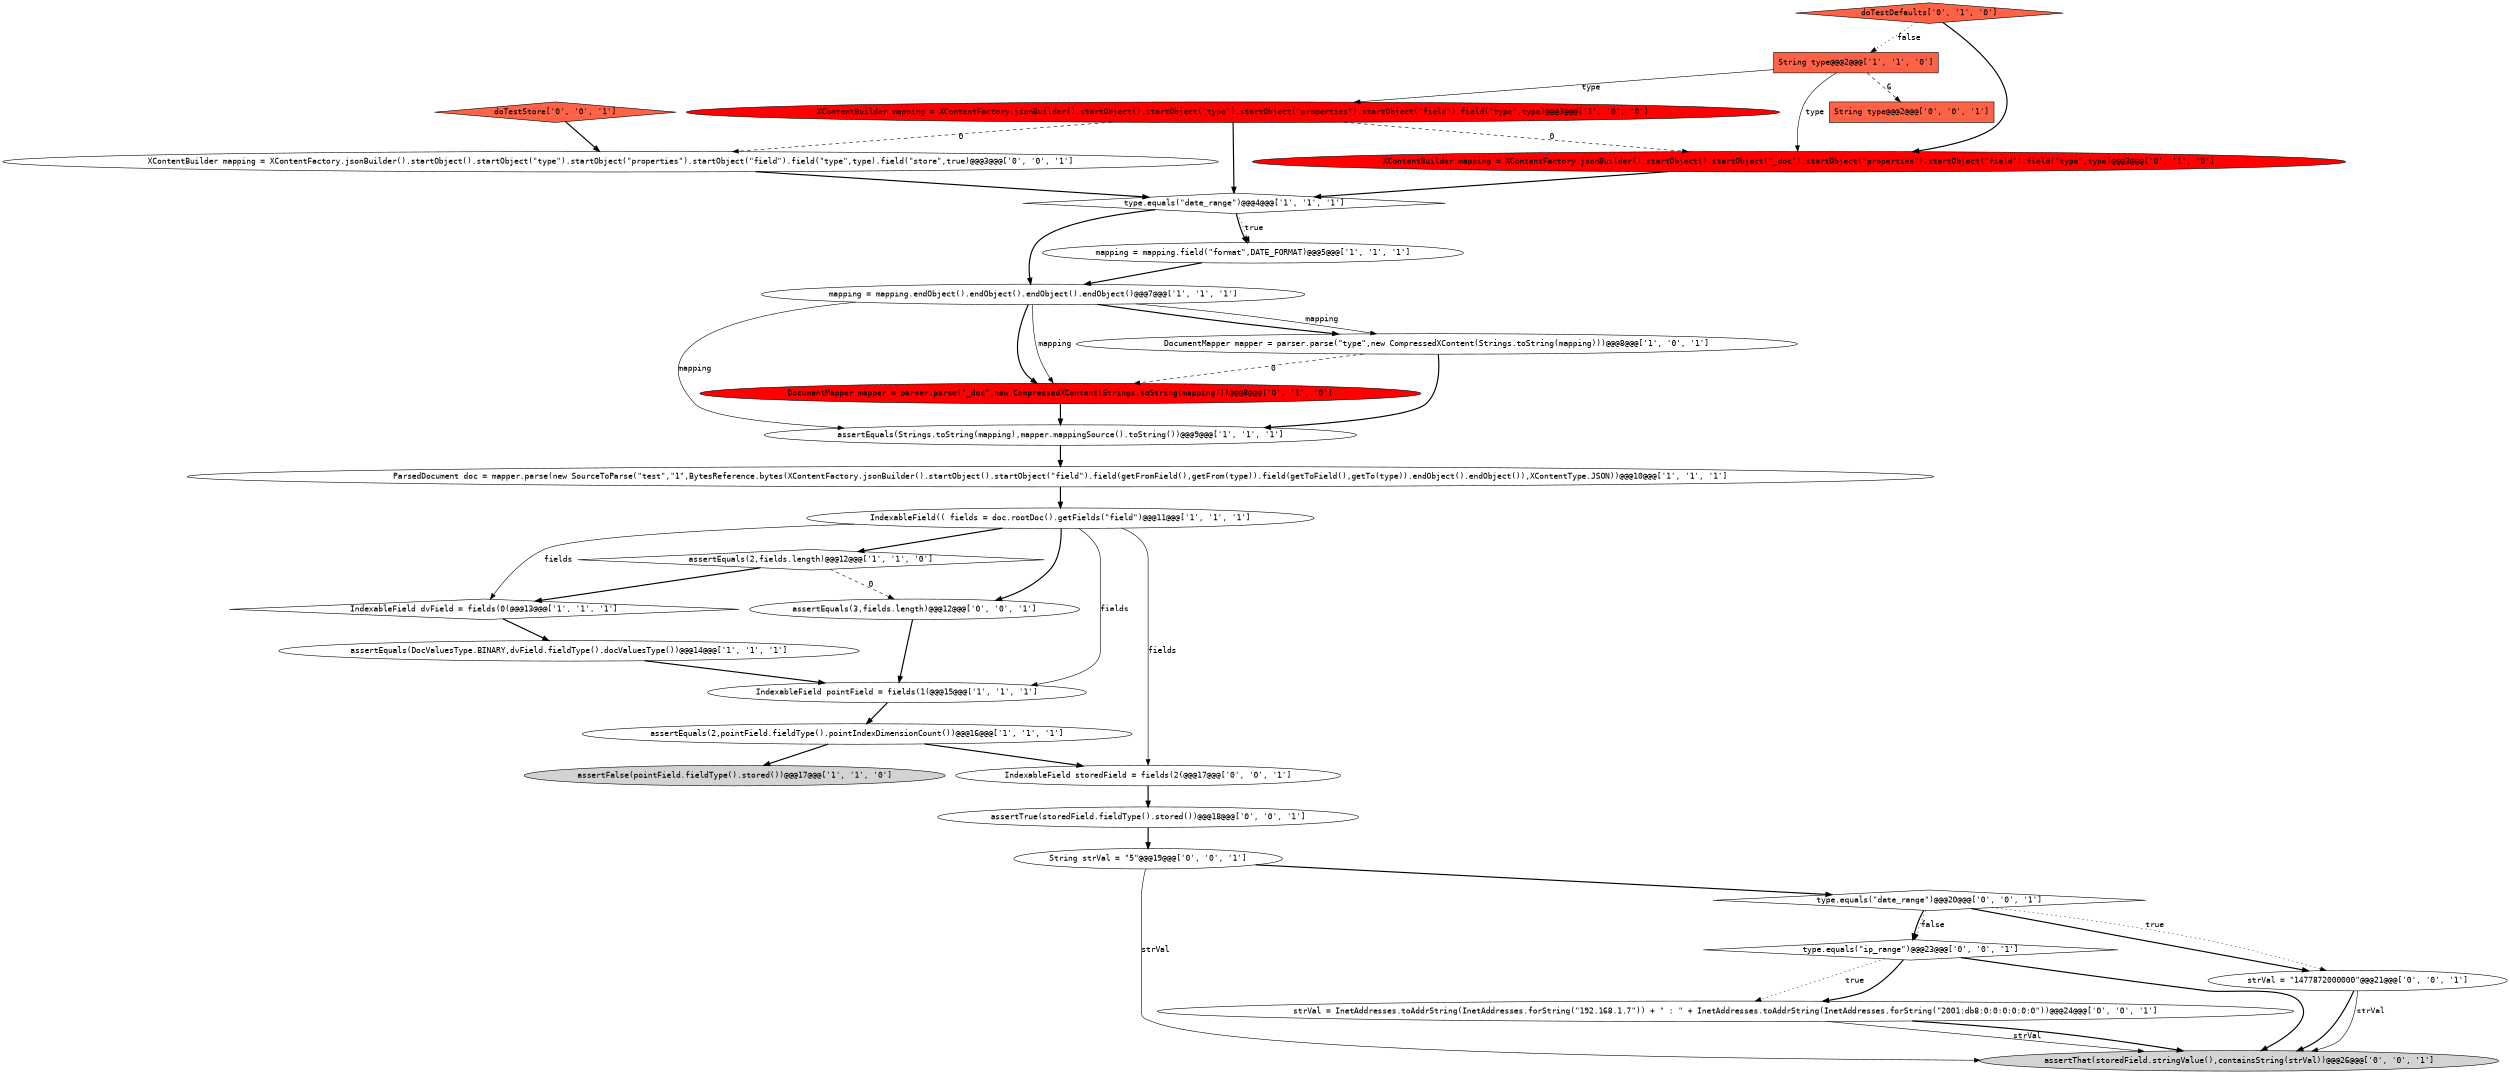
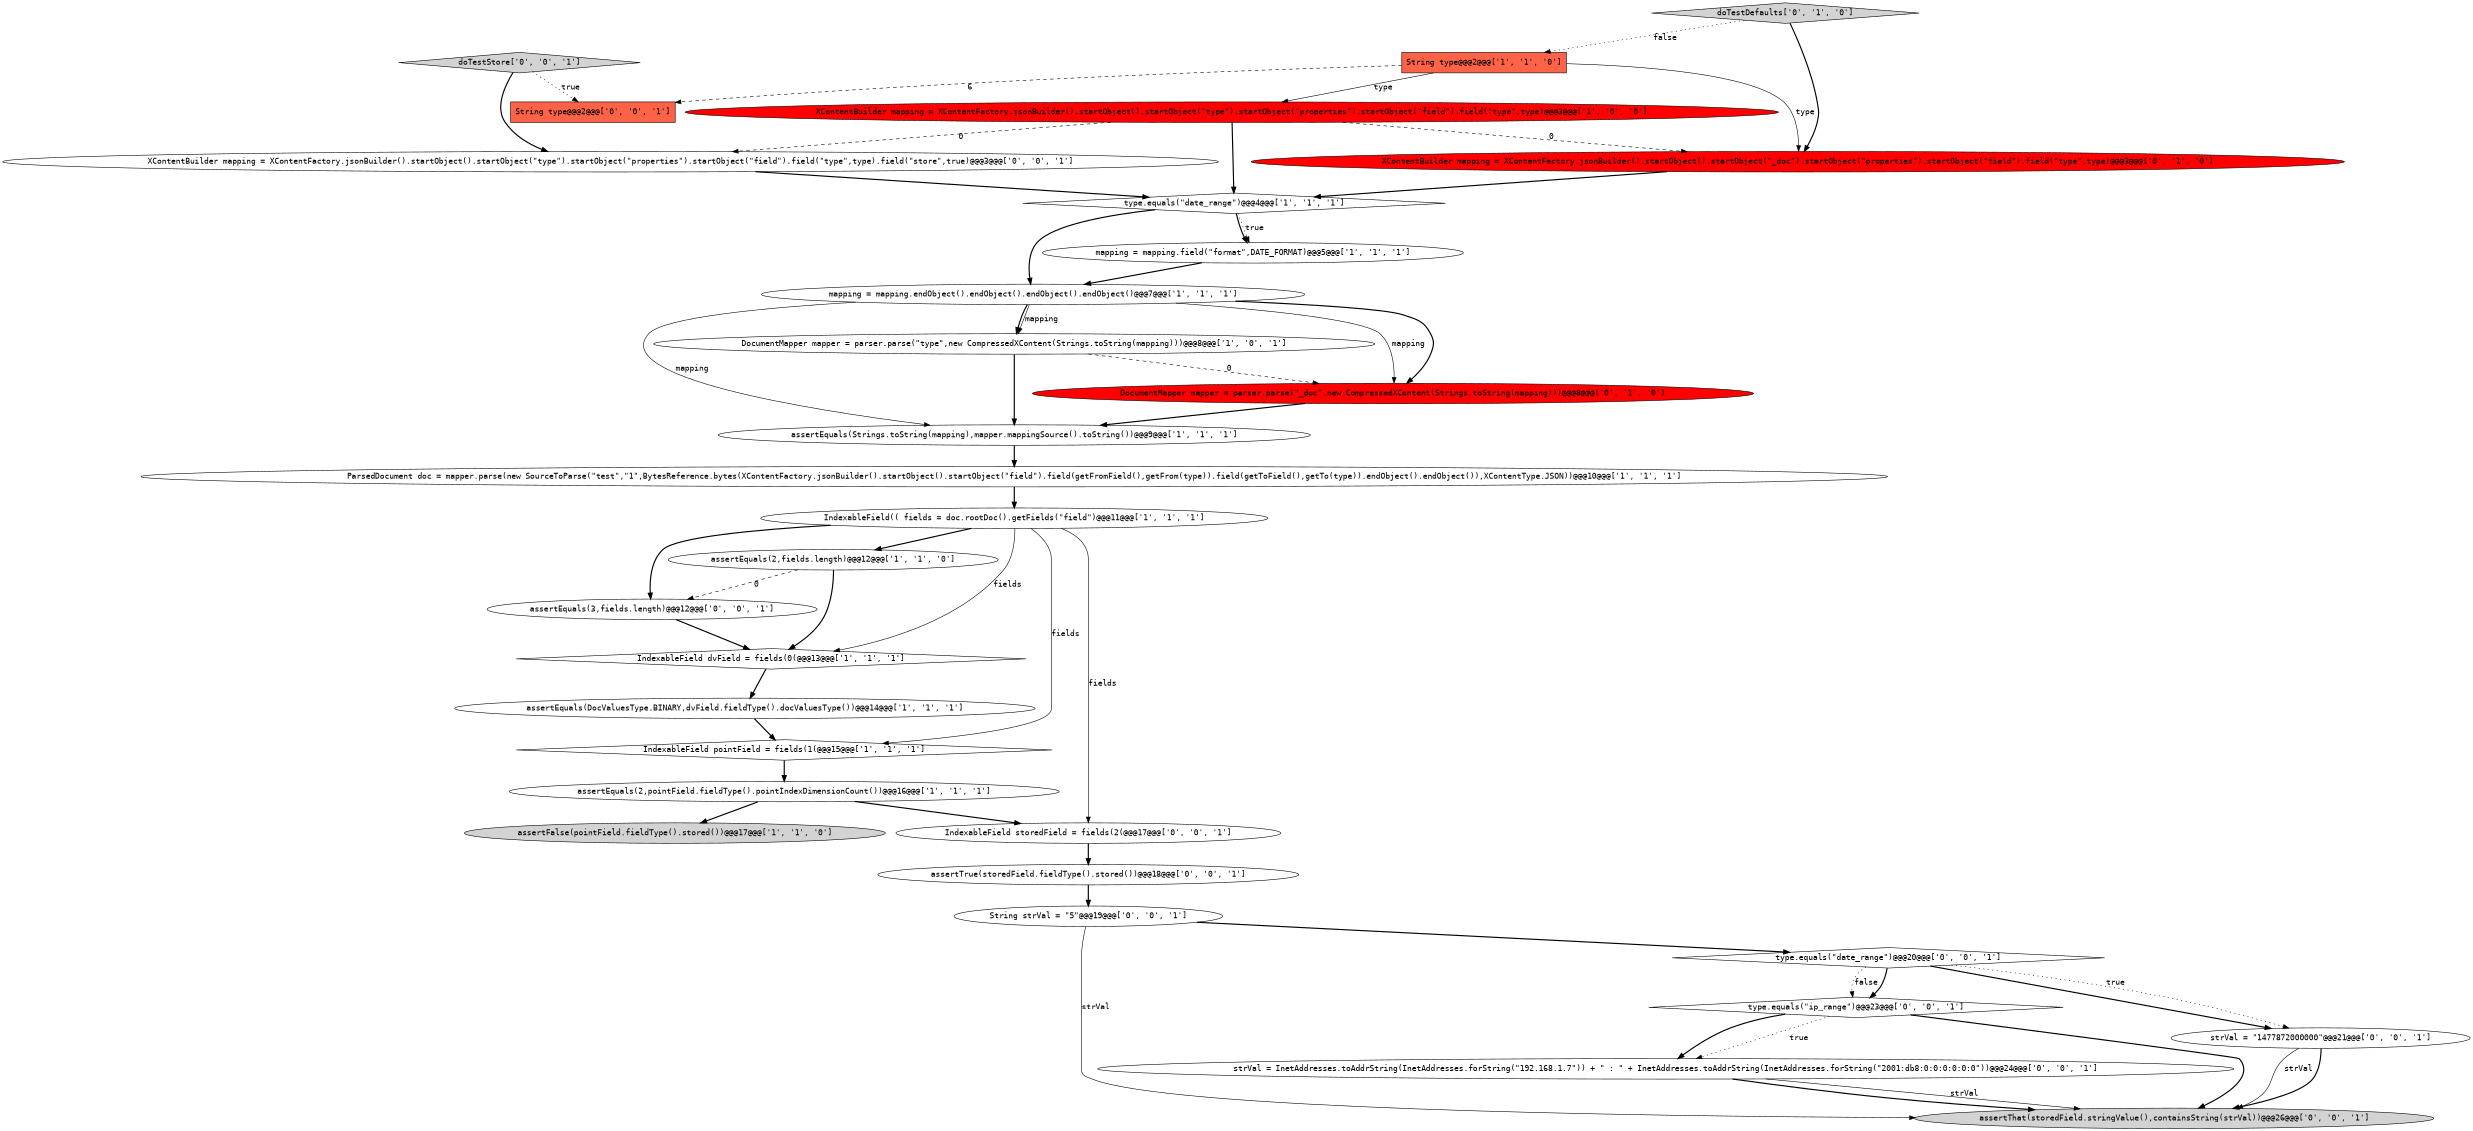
(1929, 13) -> (1785, 13)
none -> (553, 85)
(555, 112) -> (519, 63)
(811, 560) -> (833, 560)
(906, 648) -> (710, 633)
(897, 692) -> (784, 750)
